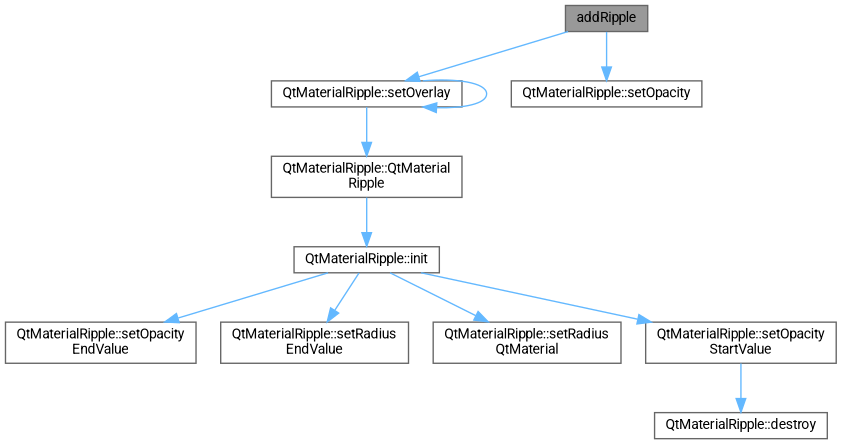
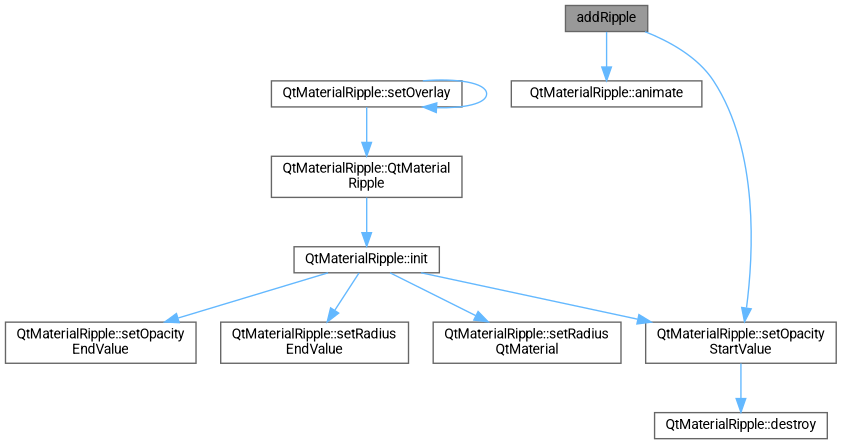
(493, 54) -> (741, 149)
(607, 94) -> (607, 94)
